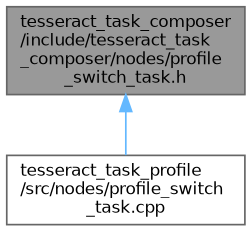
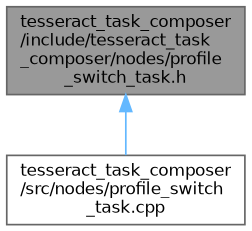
(126, 190) -> (126, 190)
